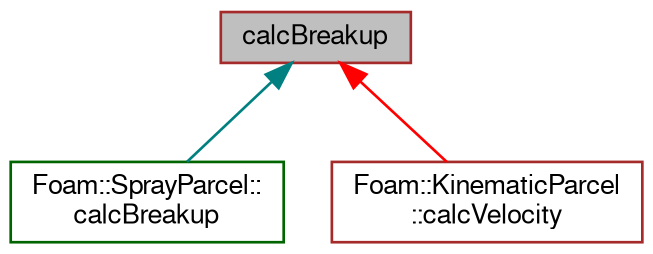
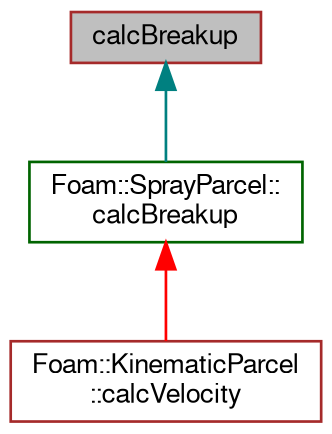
(403, 122) -> (166, 306)
